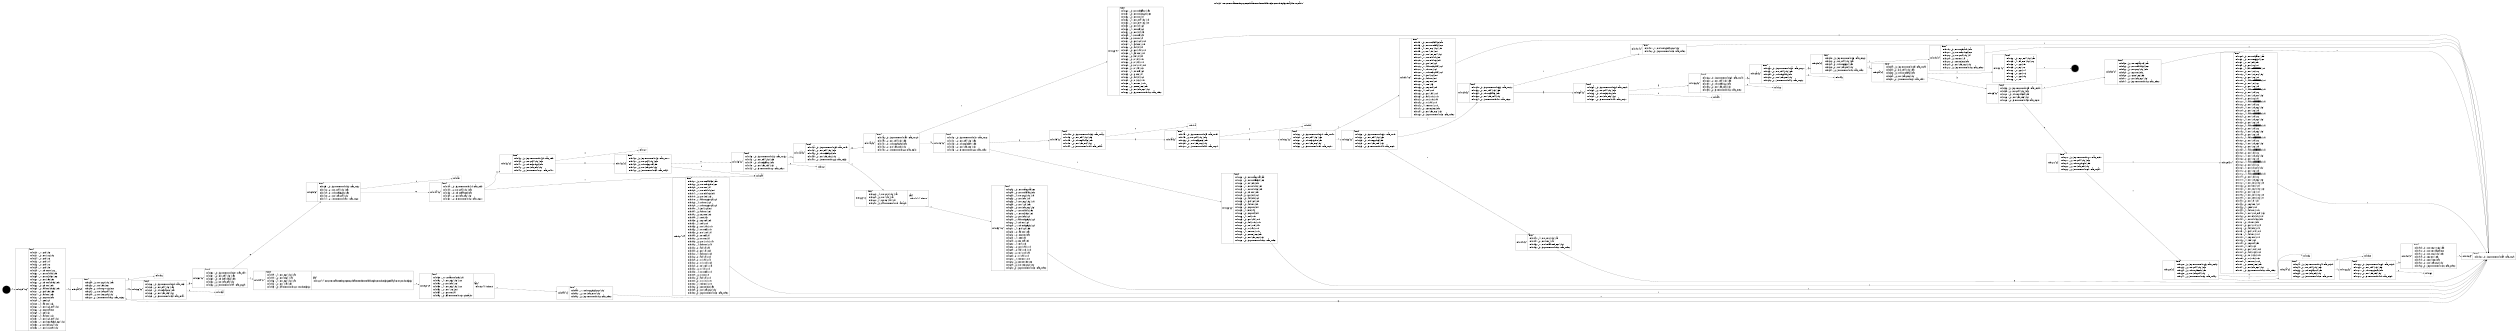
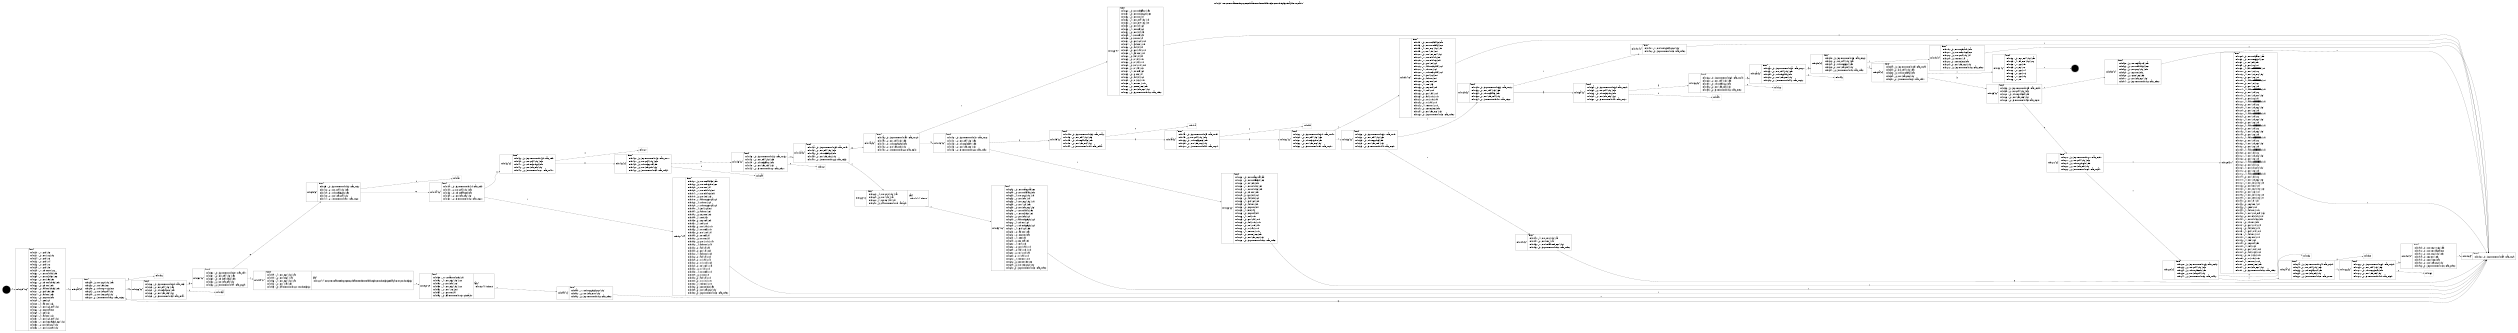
(619, 180) -> (578, 214)
